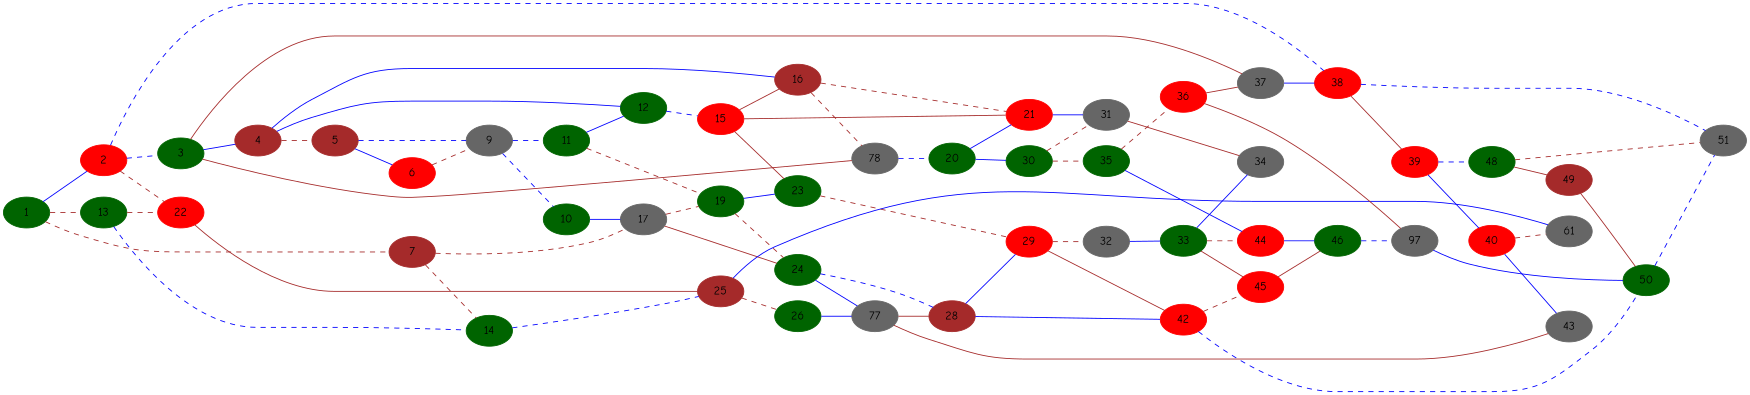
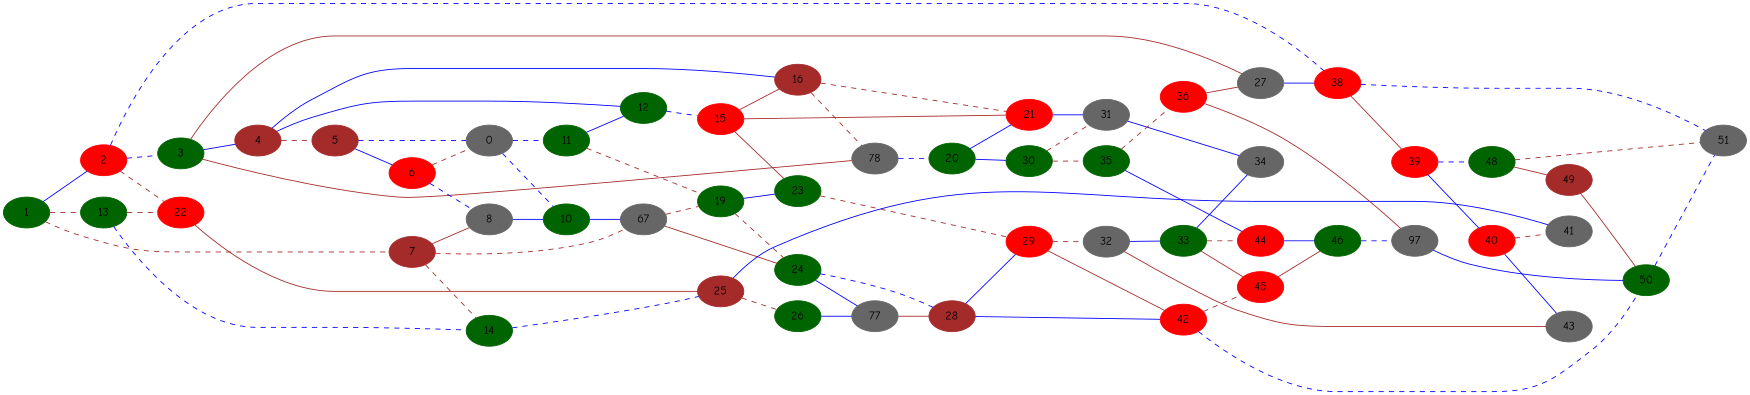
(1261, 83) -> (1261, 83)
(1183, 138) -> (1183, 138)
(489, 141) -> (489, 141)
none -> (489, 219)
(644, 219) -> (644, 219)
(1569, 231) -> (1569, 231)
(1220, 359) -> (1327, 326)
